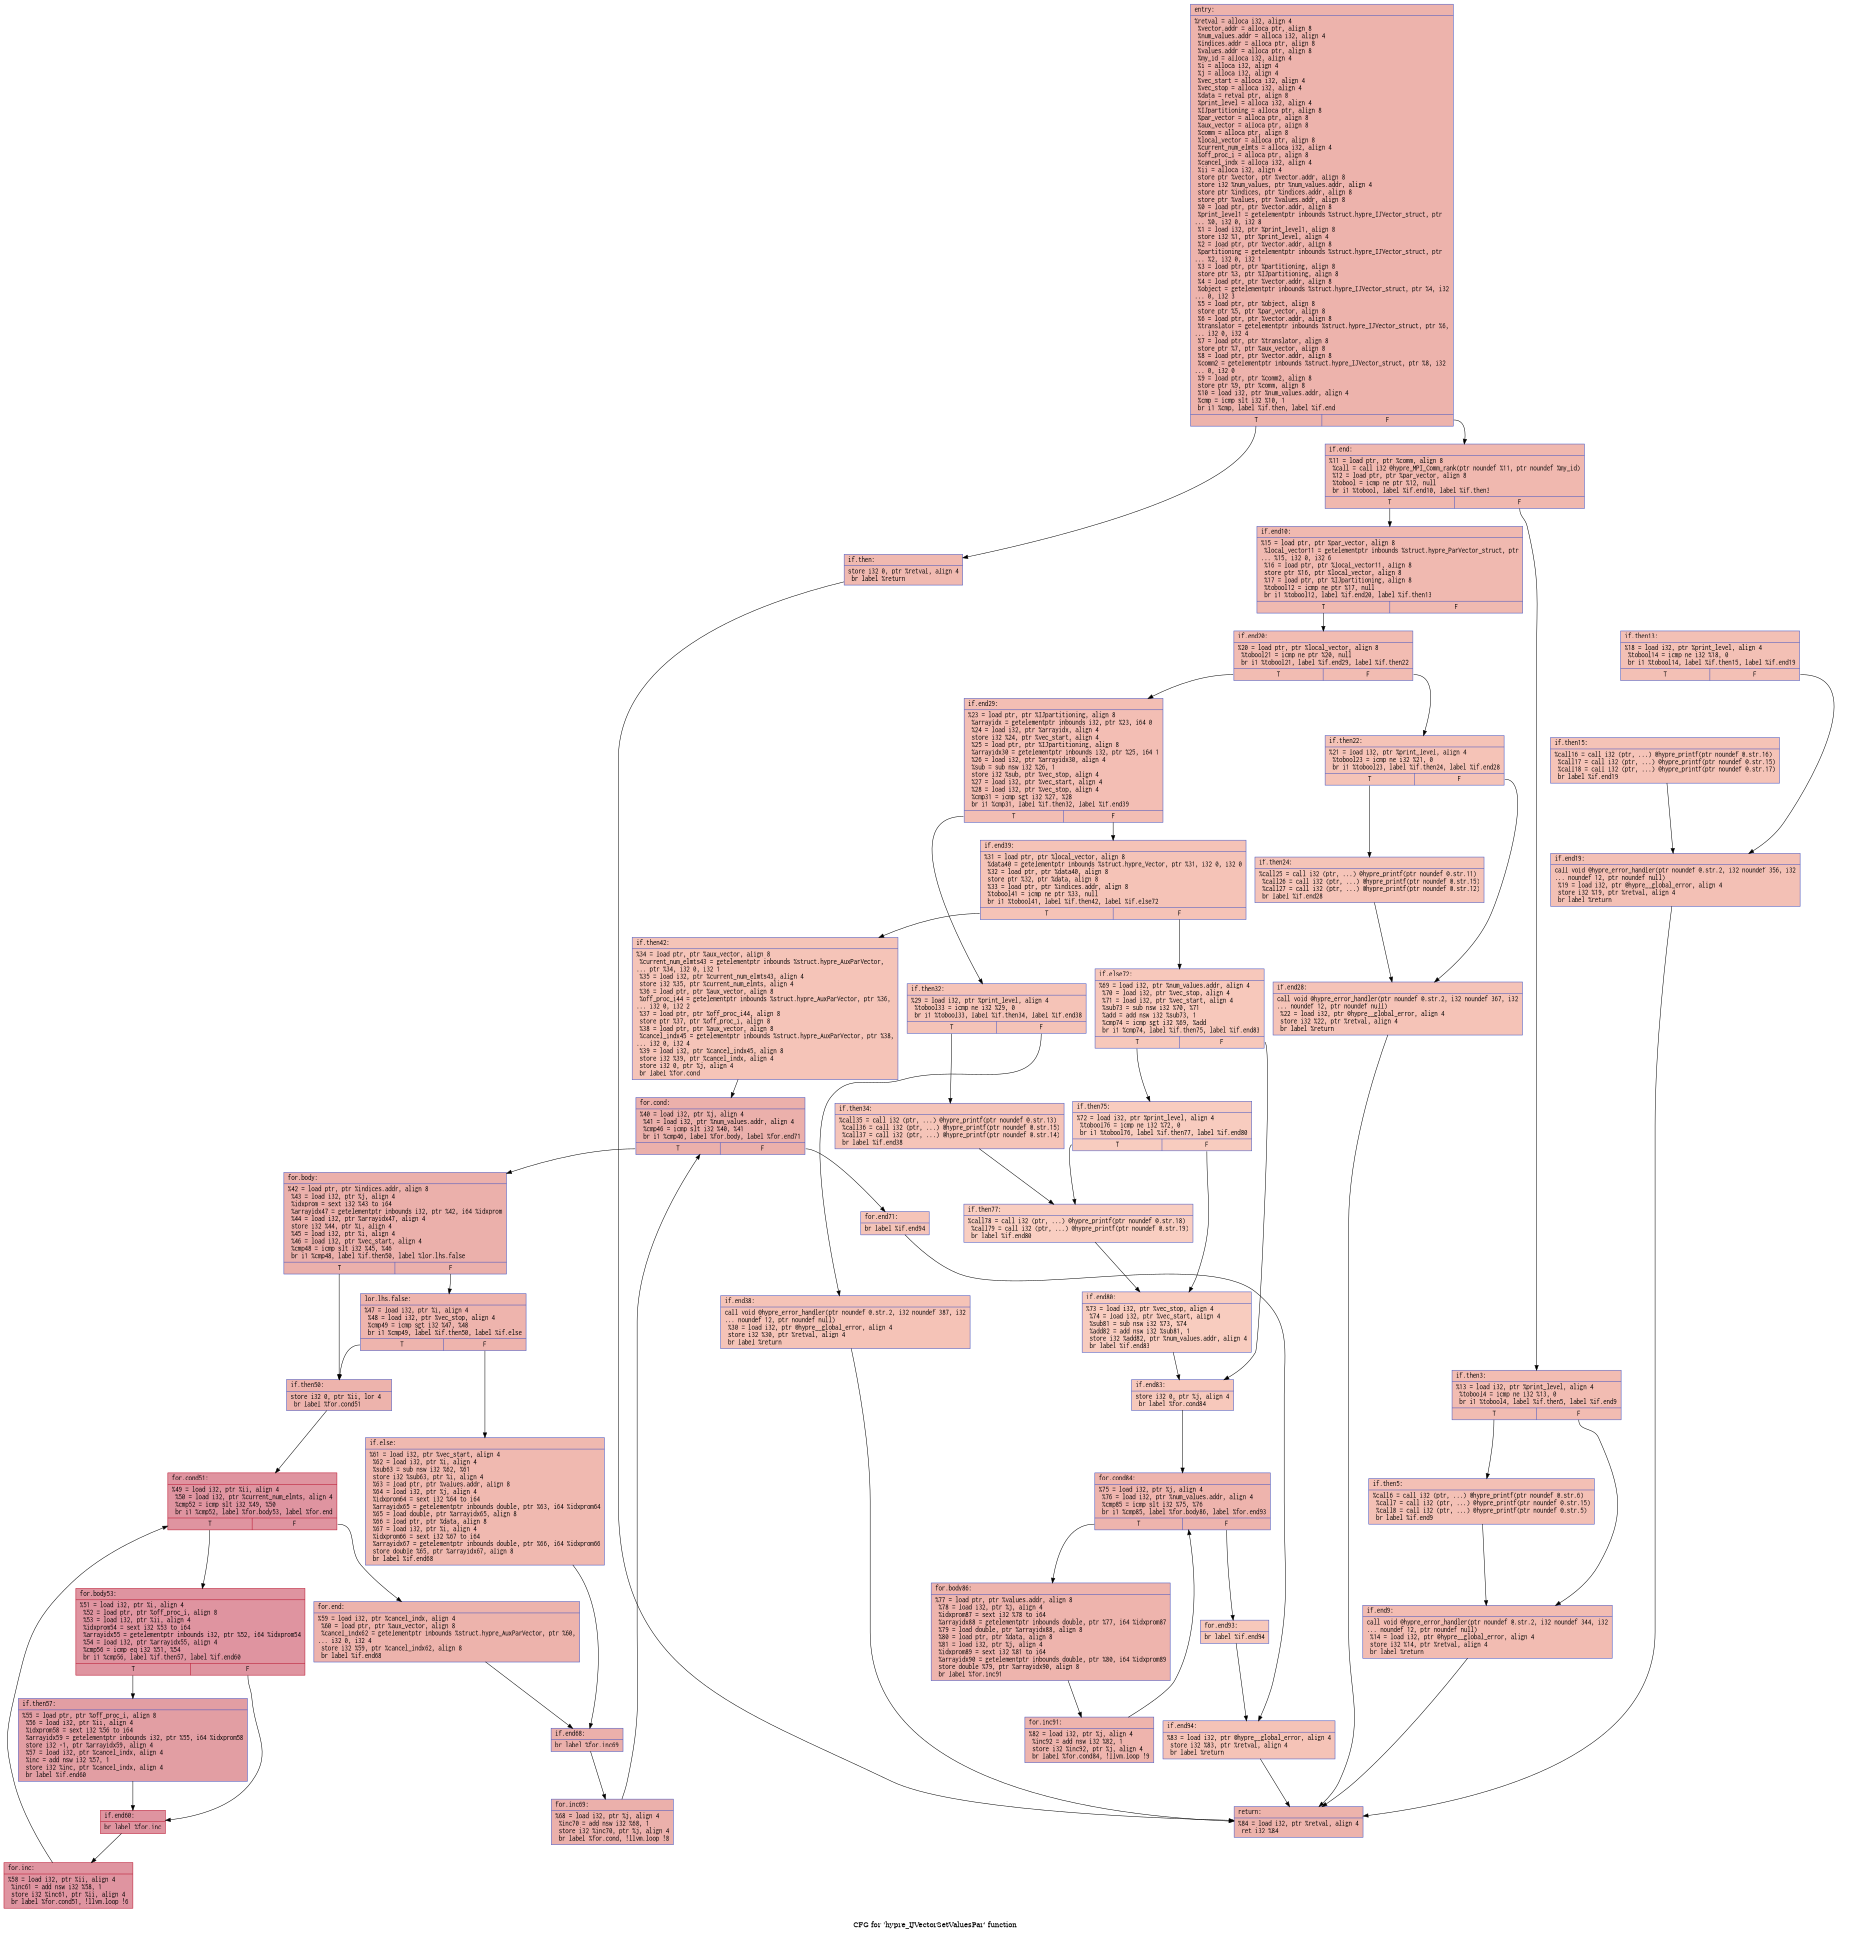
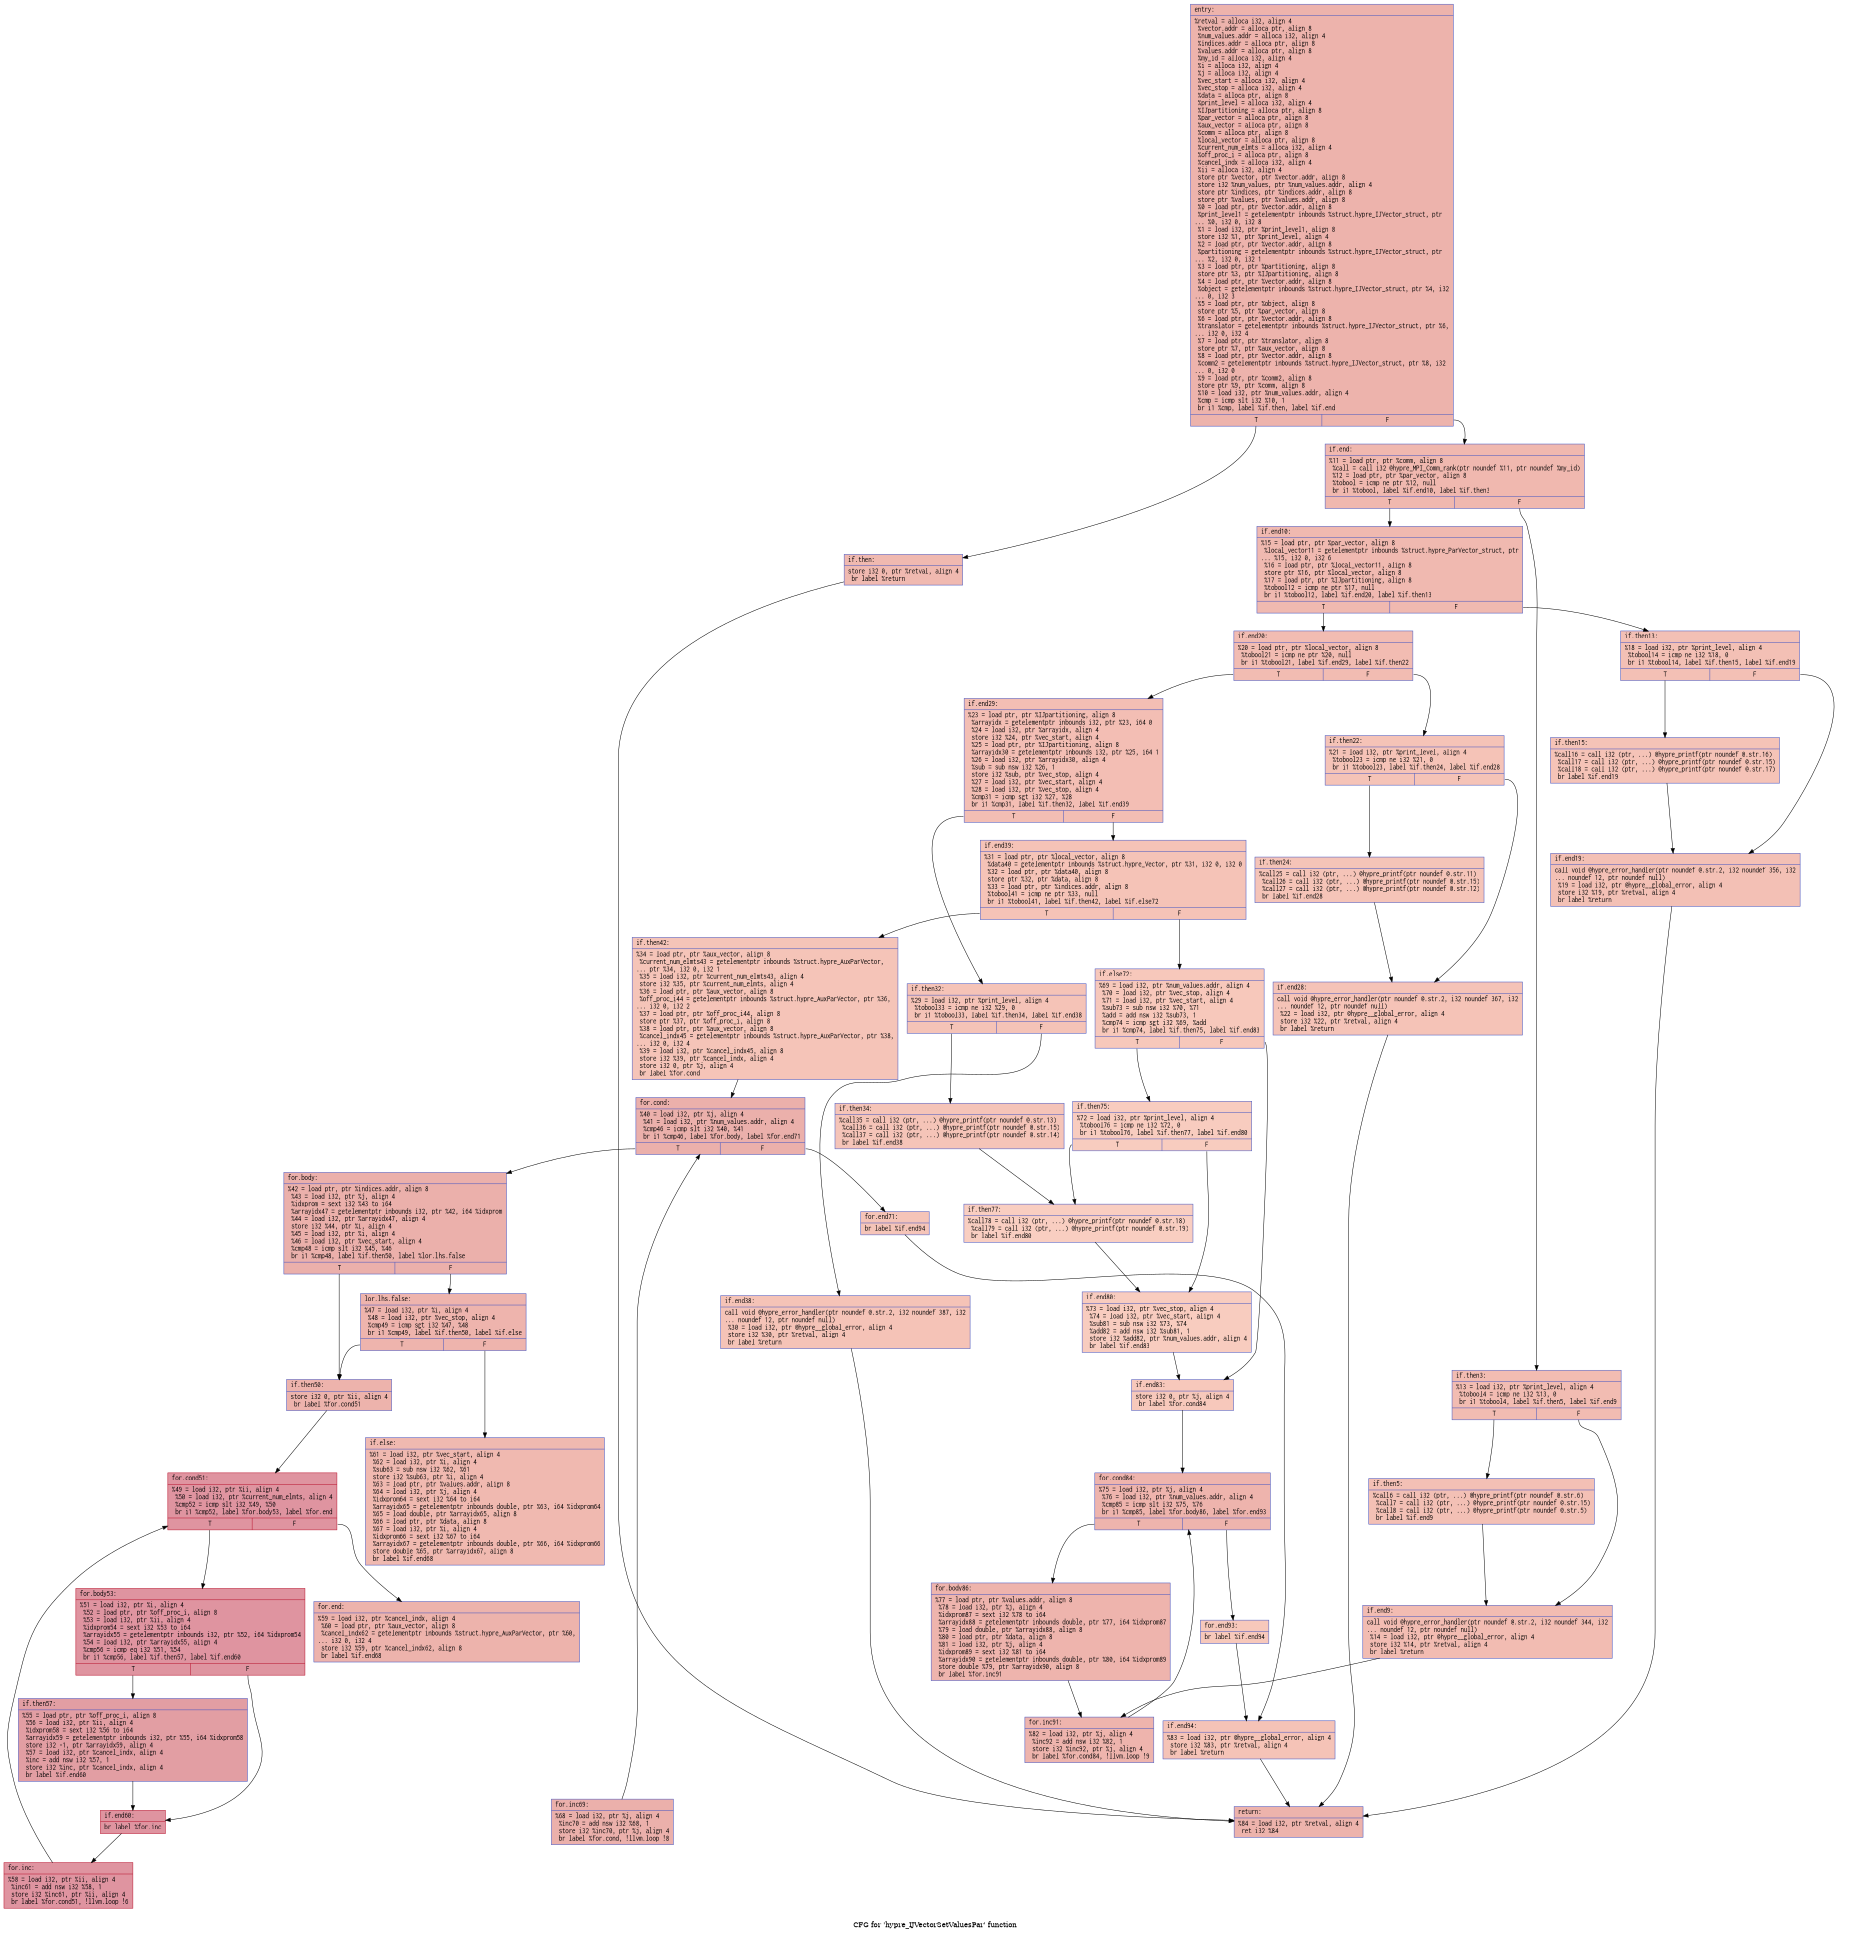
(1242, 96) -> (1242, 96)
none -> (1584, 614)
none -> (1665, 707)
(336, 1397) -> (339, 1397)
(1402, 1736) -> (1251, 1684)
(587, 1740) -> none
